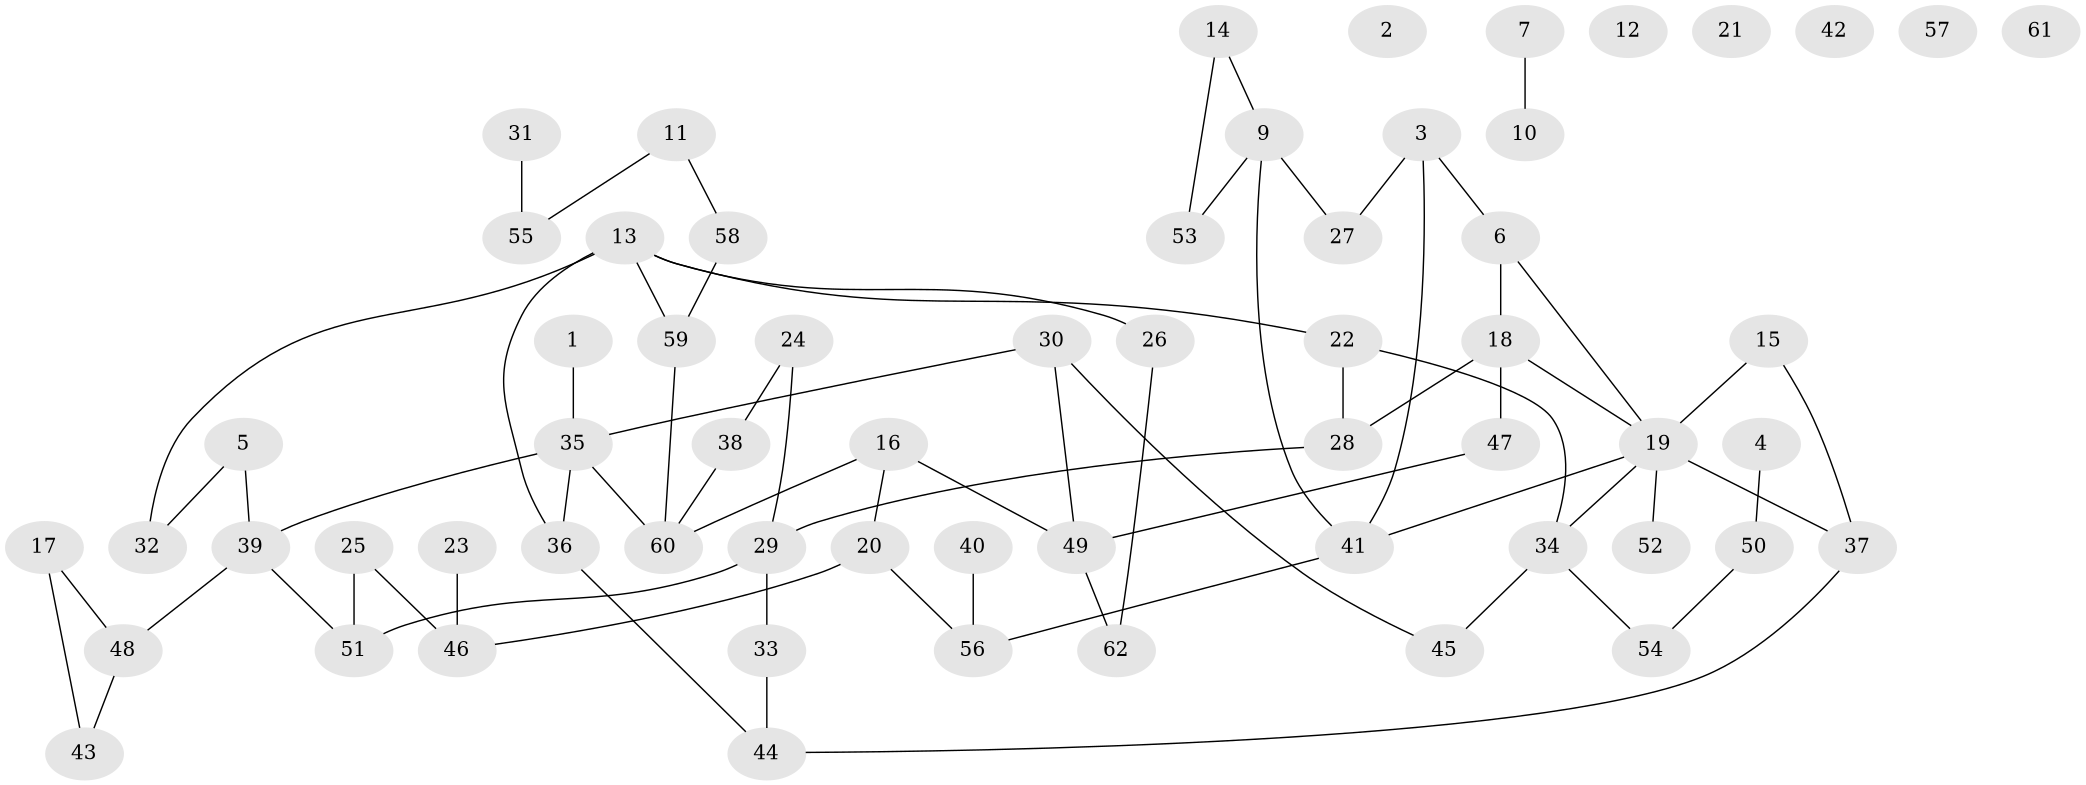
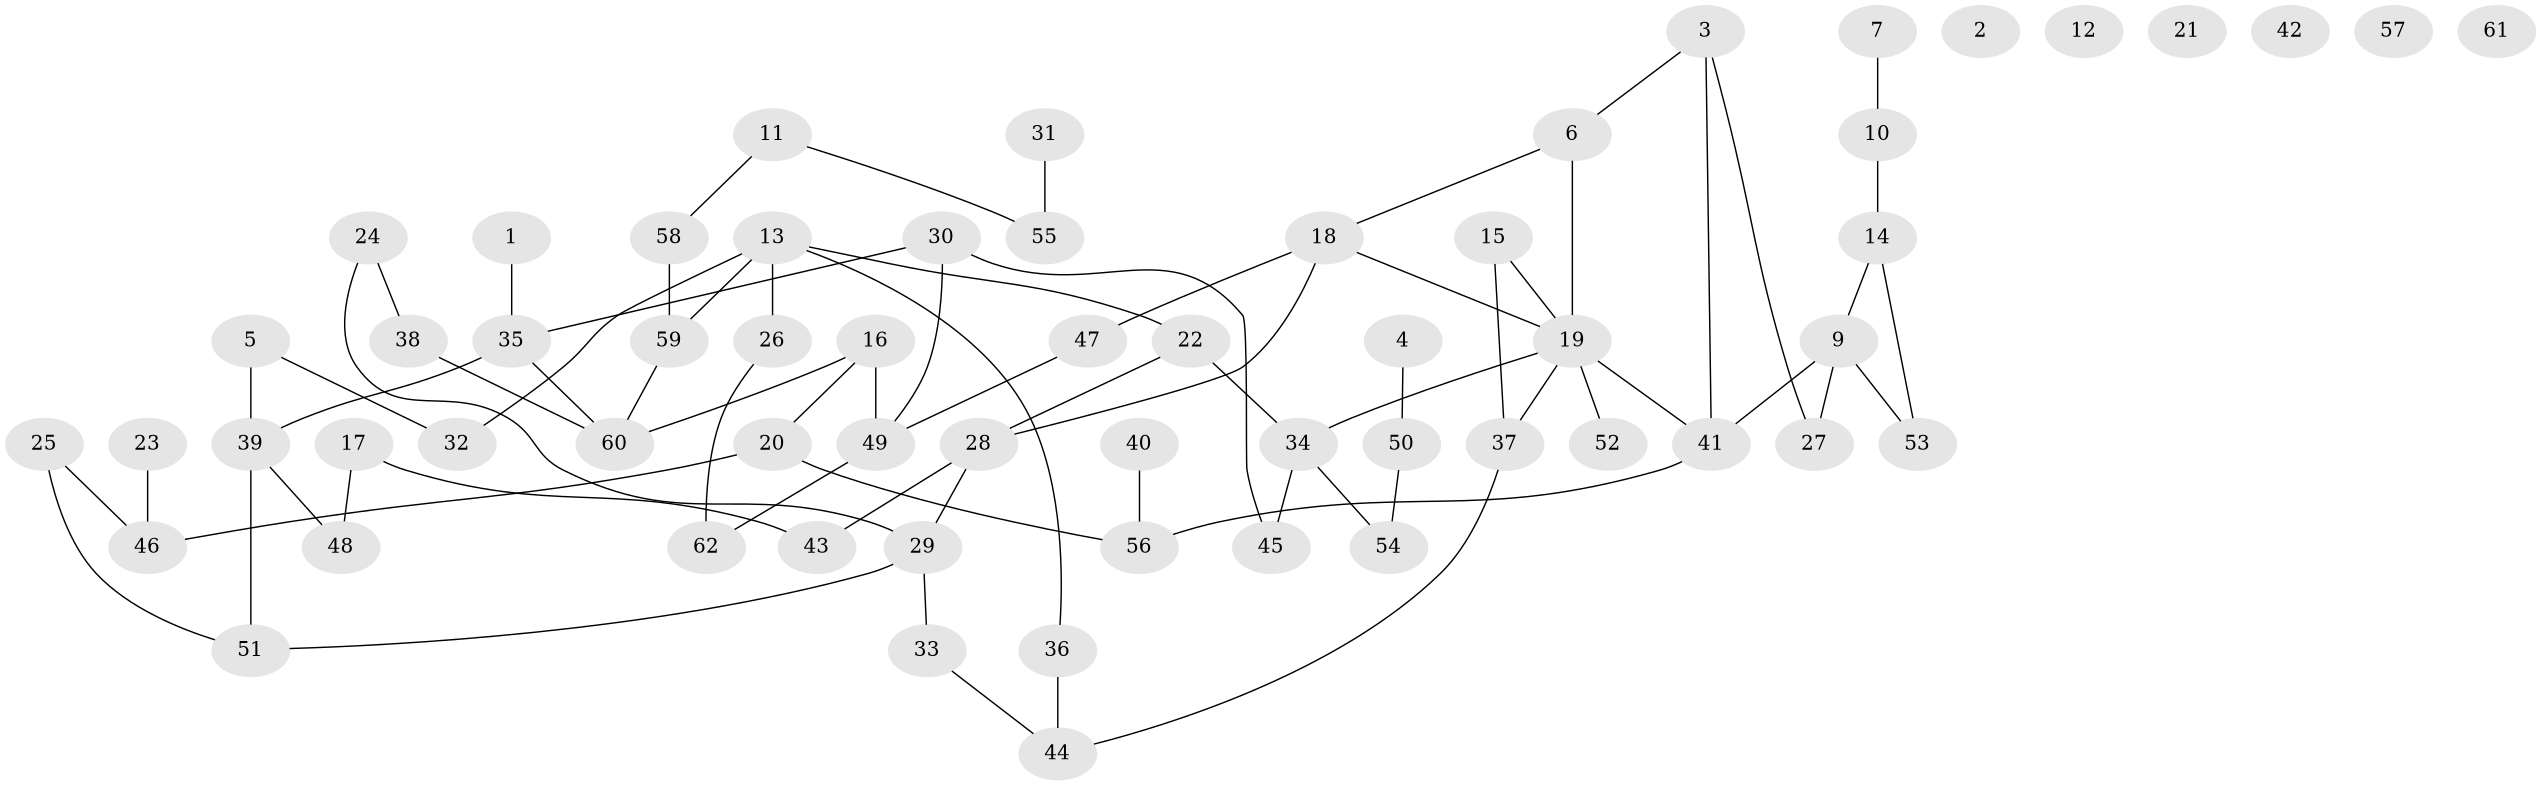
none -> (1878, 186)
(567, 496) -> none
(104, 702) -> (890, 501)
